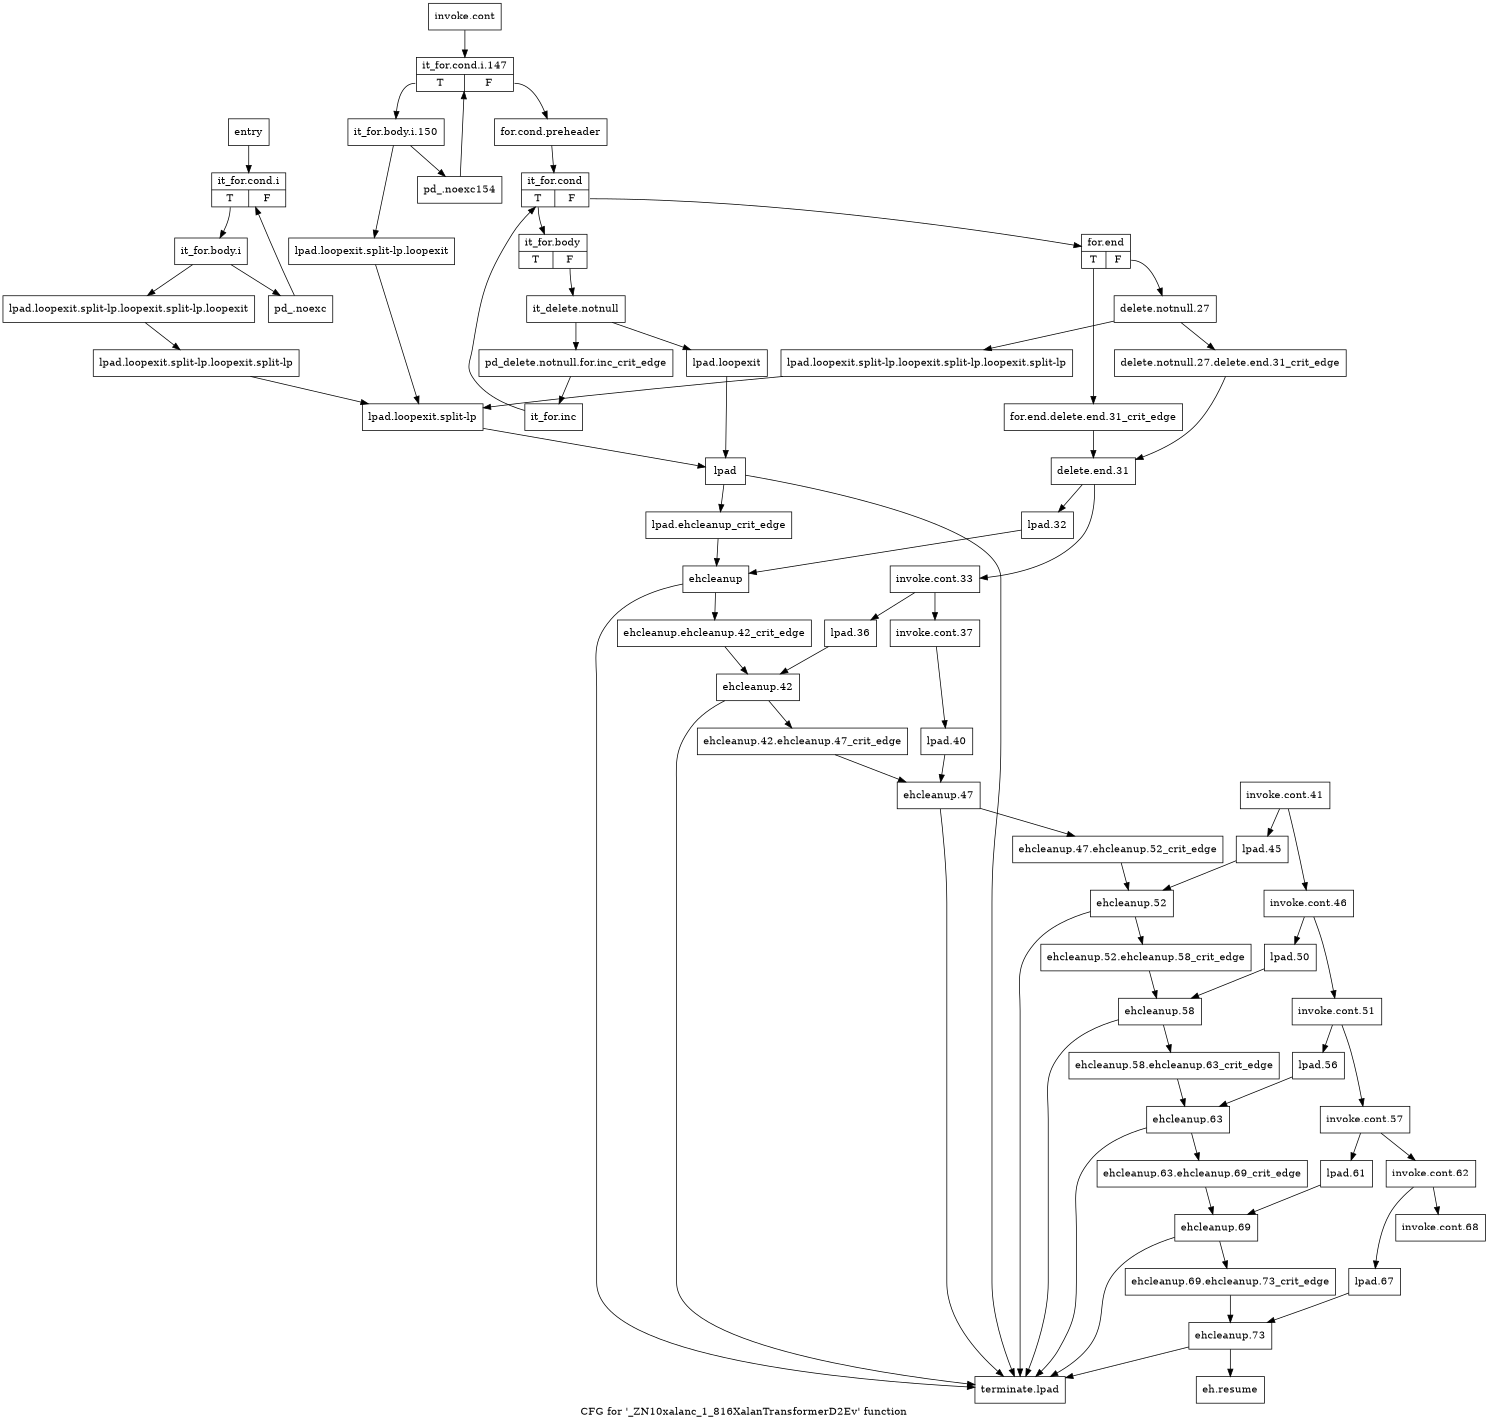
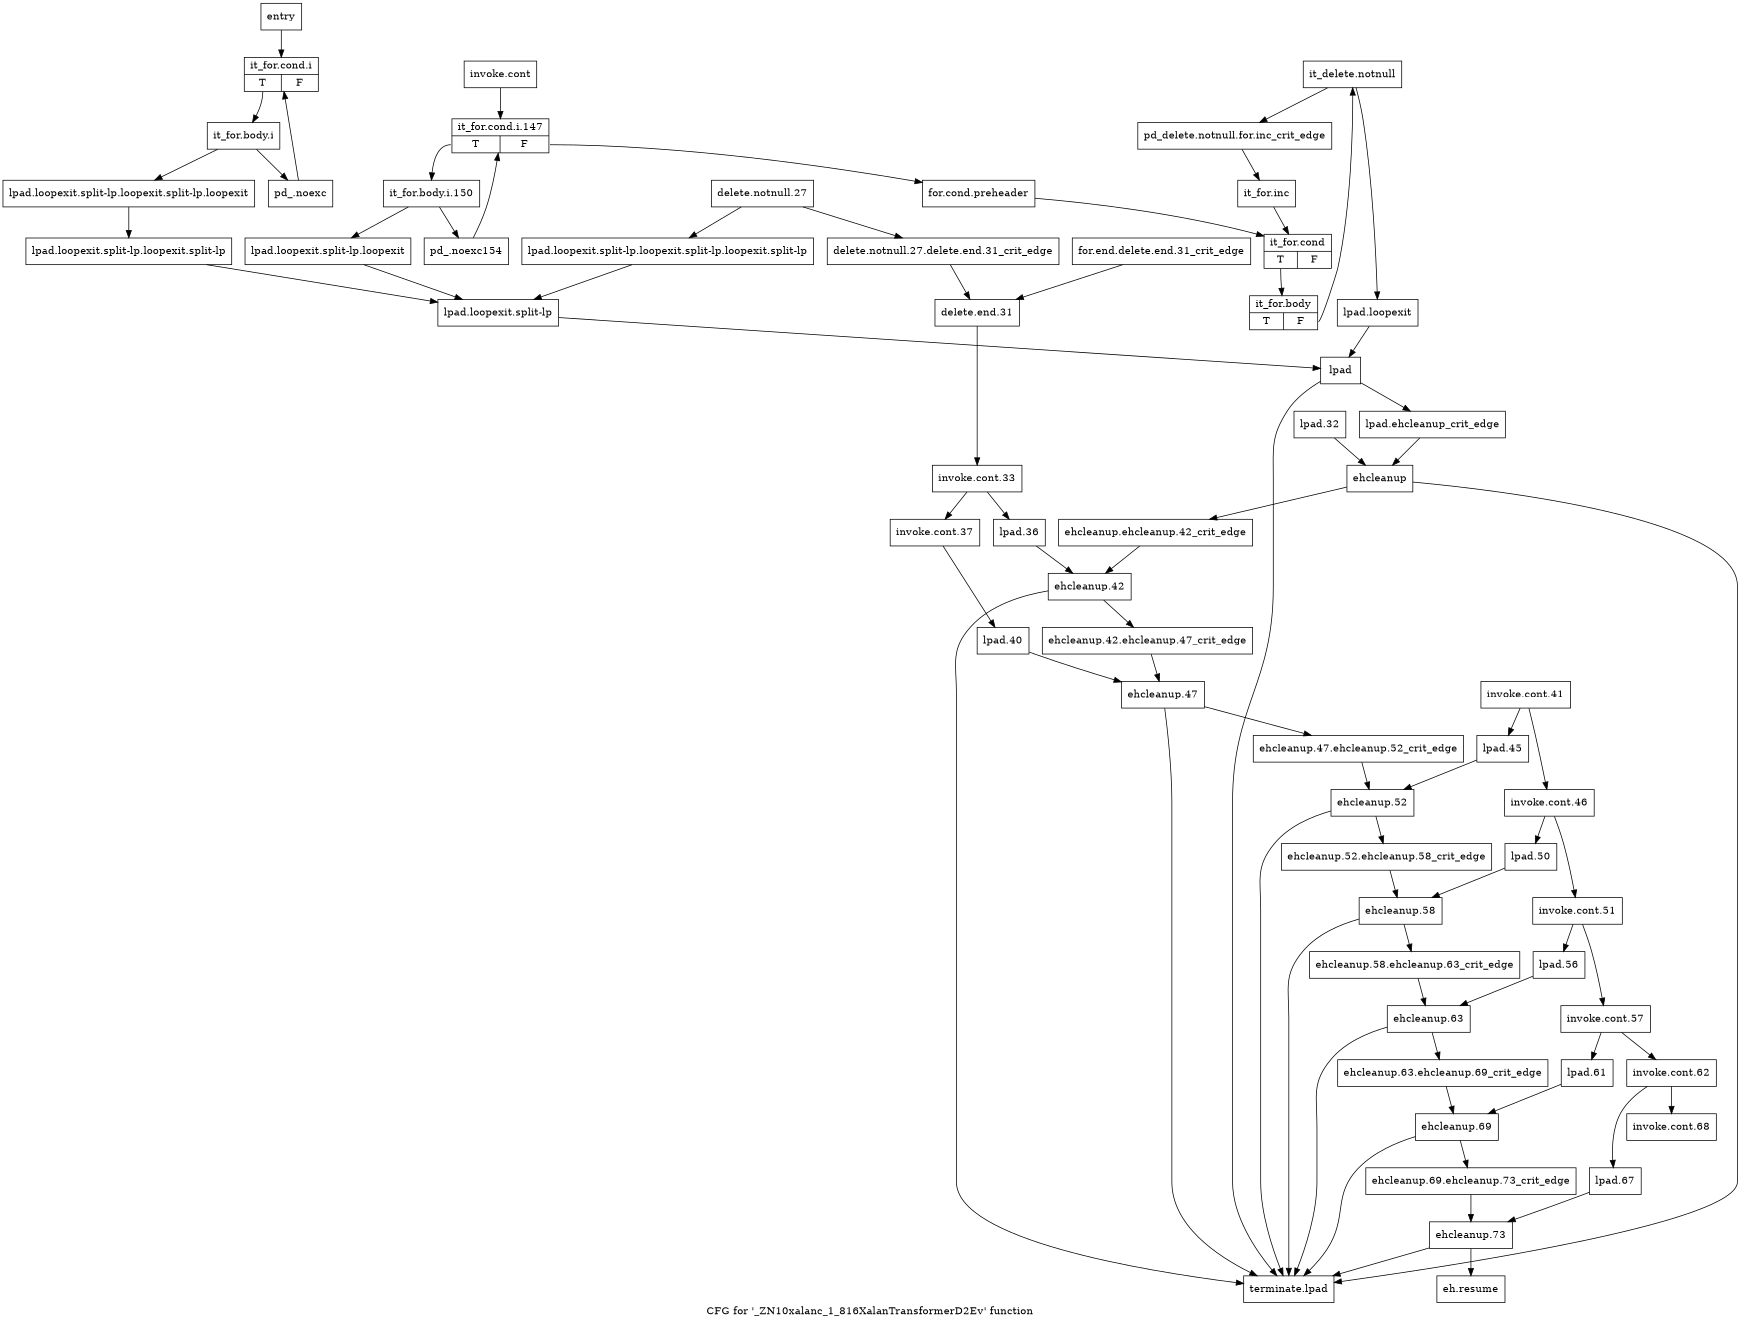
(1106, 251) -> none
(1073, 495) -> none
